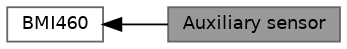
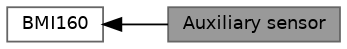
(55, 24) -> (55, 24)
